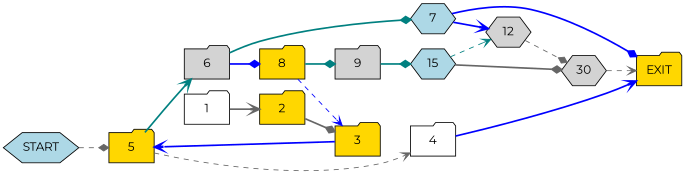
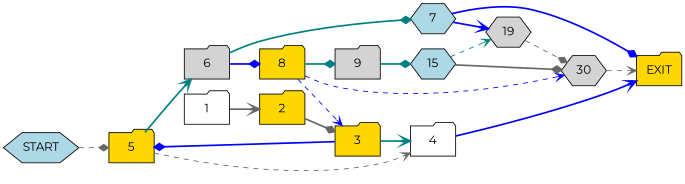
(508, 32) -> (508, 32)
none -> (430, 93)
none -> (391, 141)
(250, 144) -> (250, 144)
